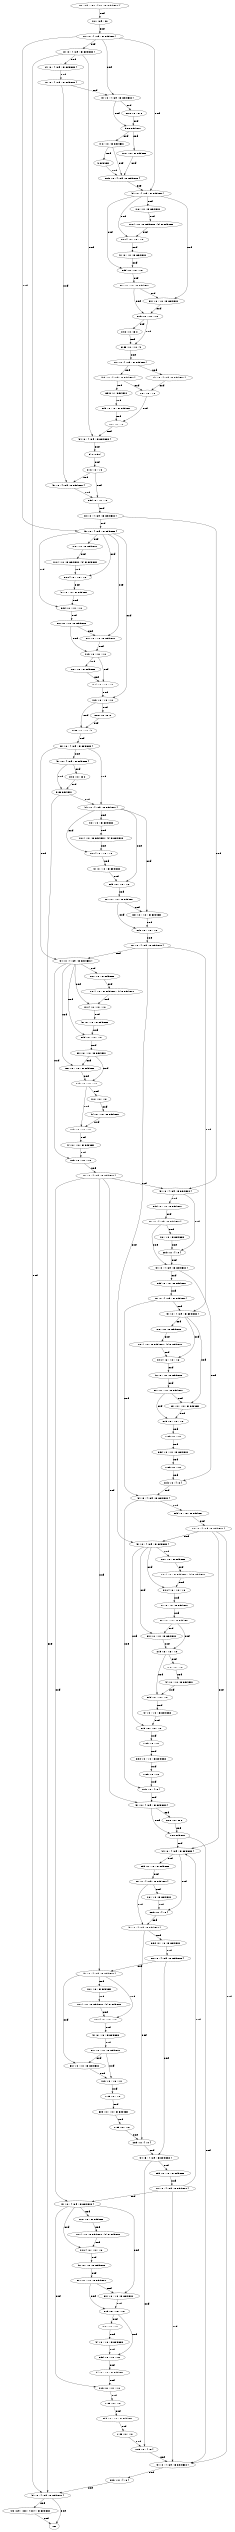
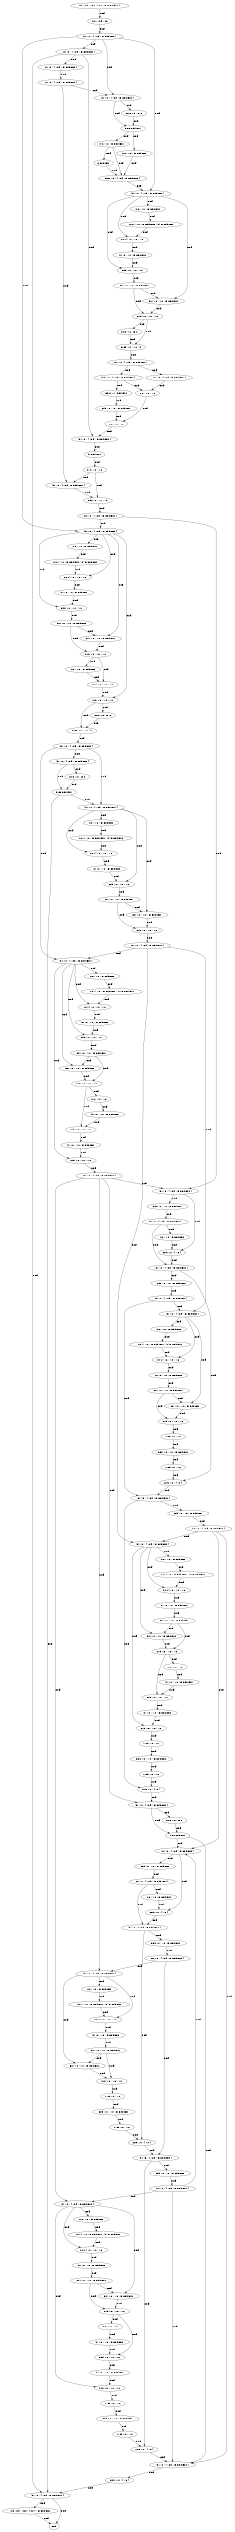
(95, 455) -> (95, 455)
(54, 2526) -> (54, 2526)
